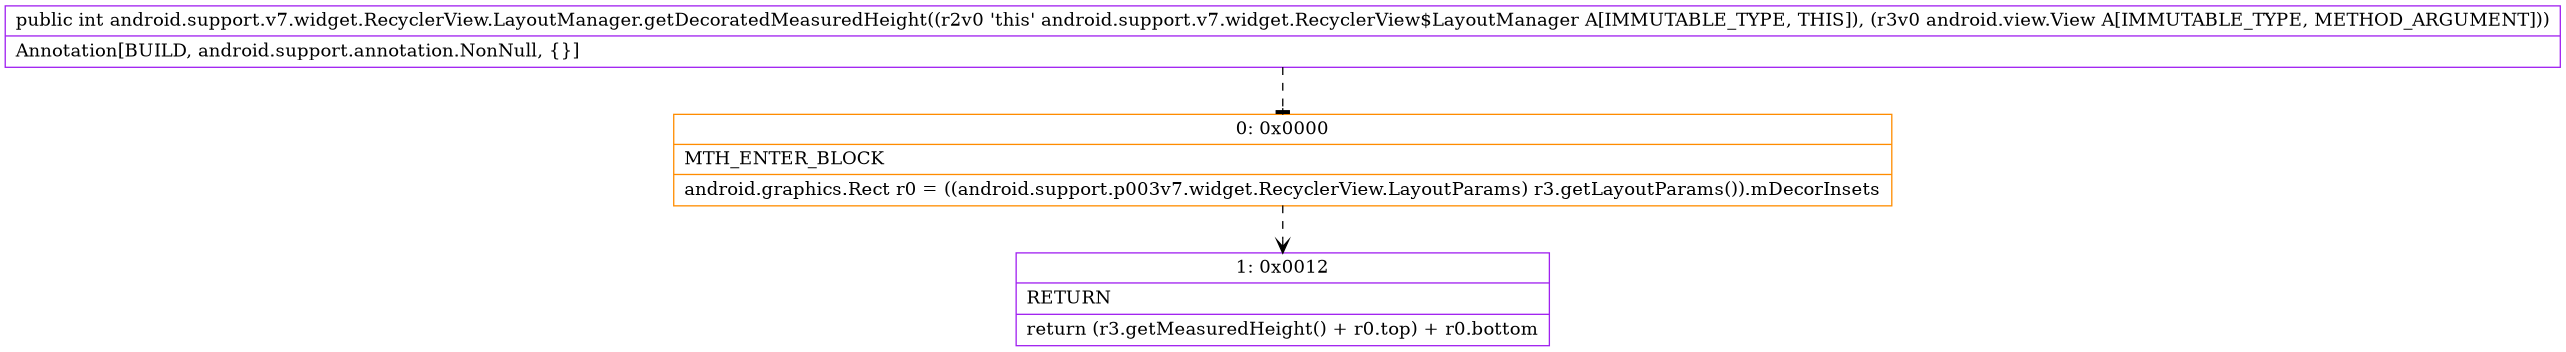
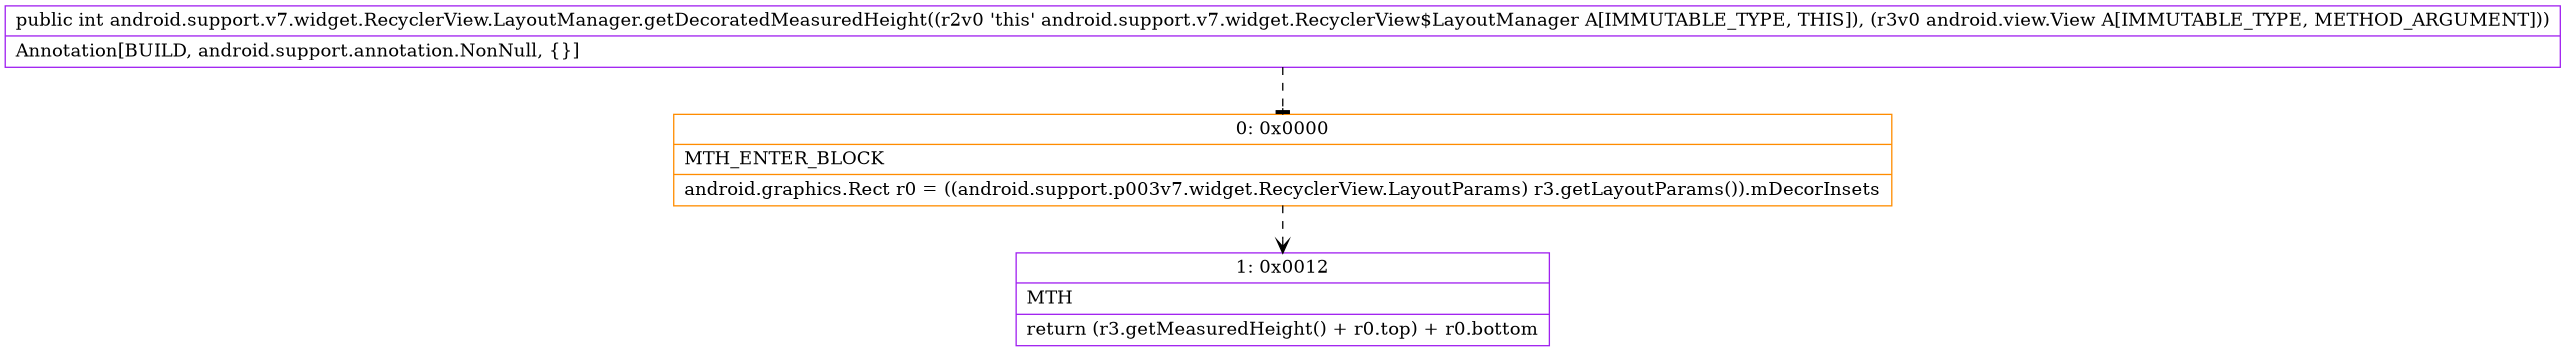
(1069, 298) -> (1050, 298)
